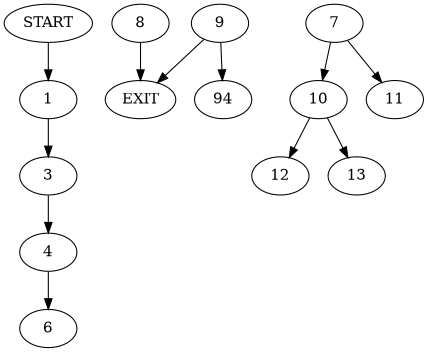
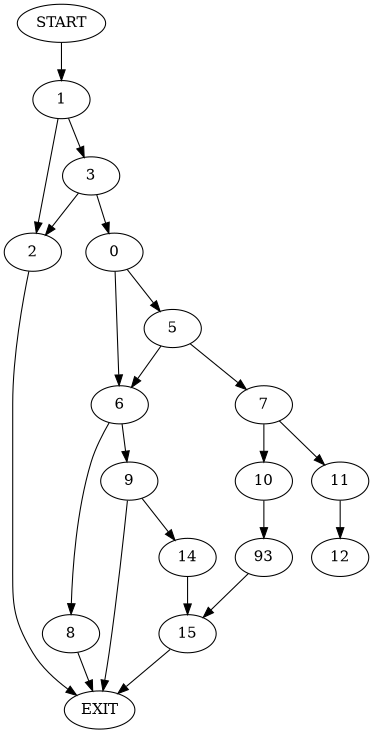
(223, 100) -> (188, 557)
(302, 133) -> (340, 514)
(357, 176) -> (264, 557)
none -> (33, 252)
(48, 252) -> (114, 252)
none -> (173, 329)
none -> (124, 437)
none -> (80, 511)
none -> (188, 634)
